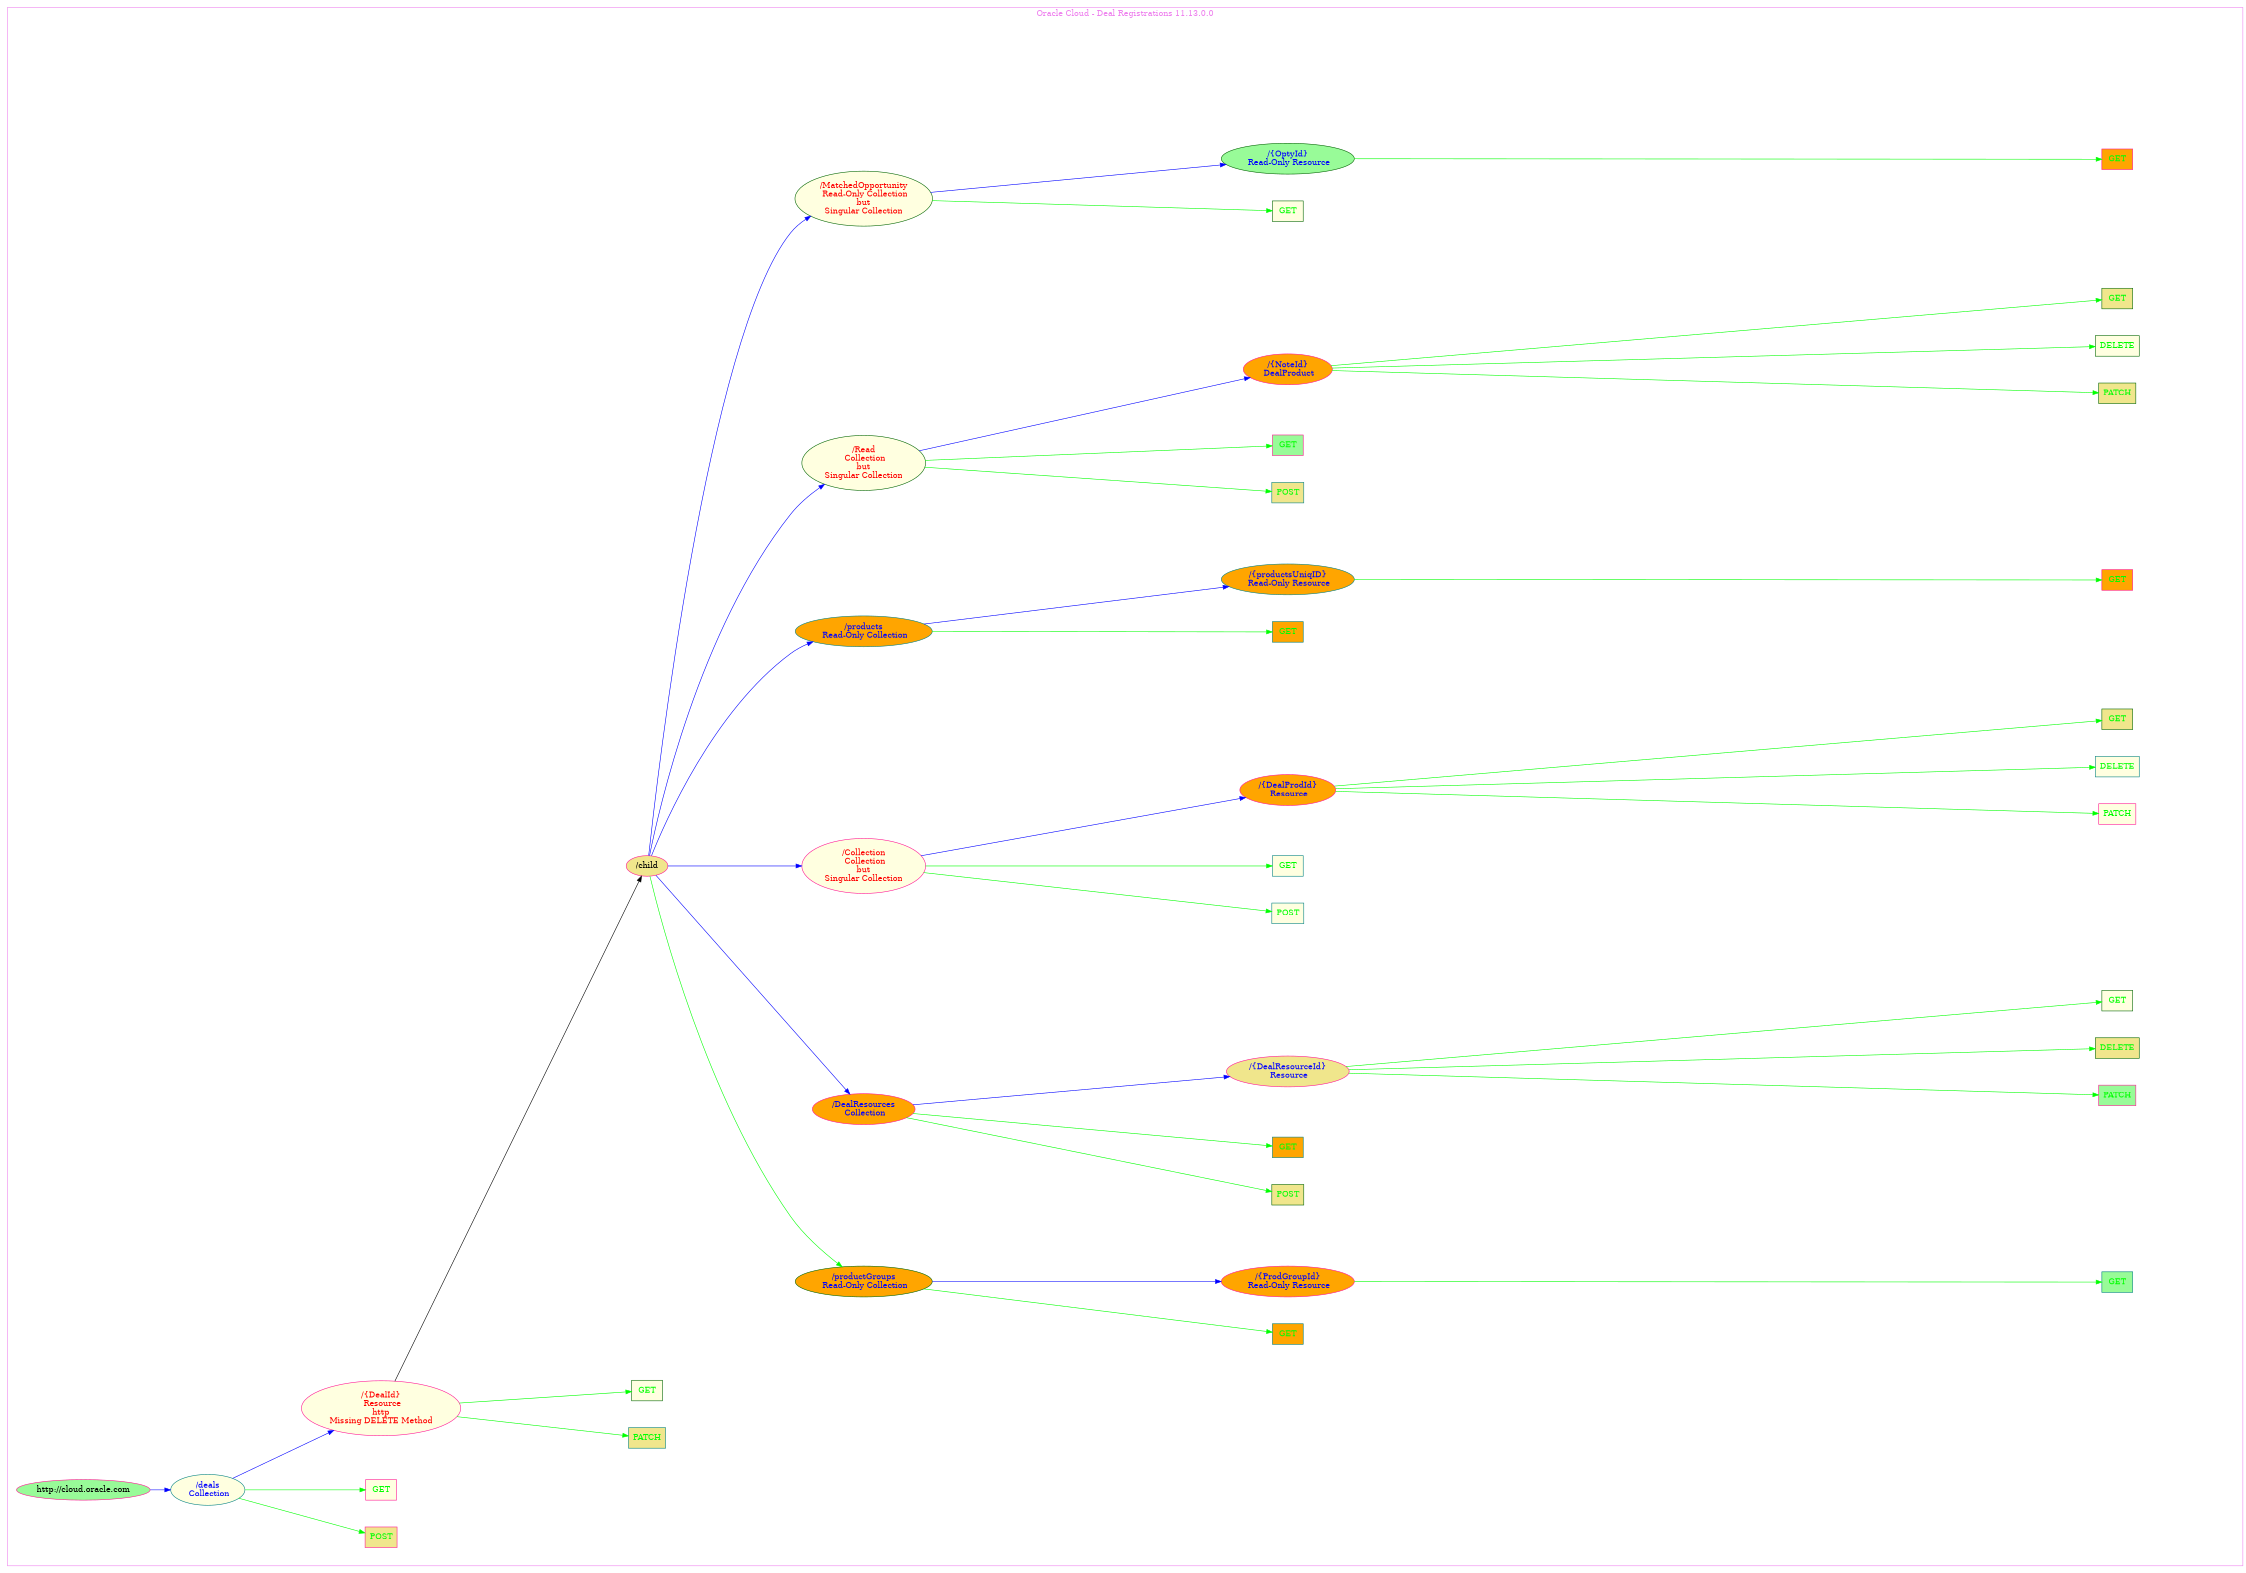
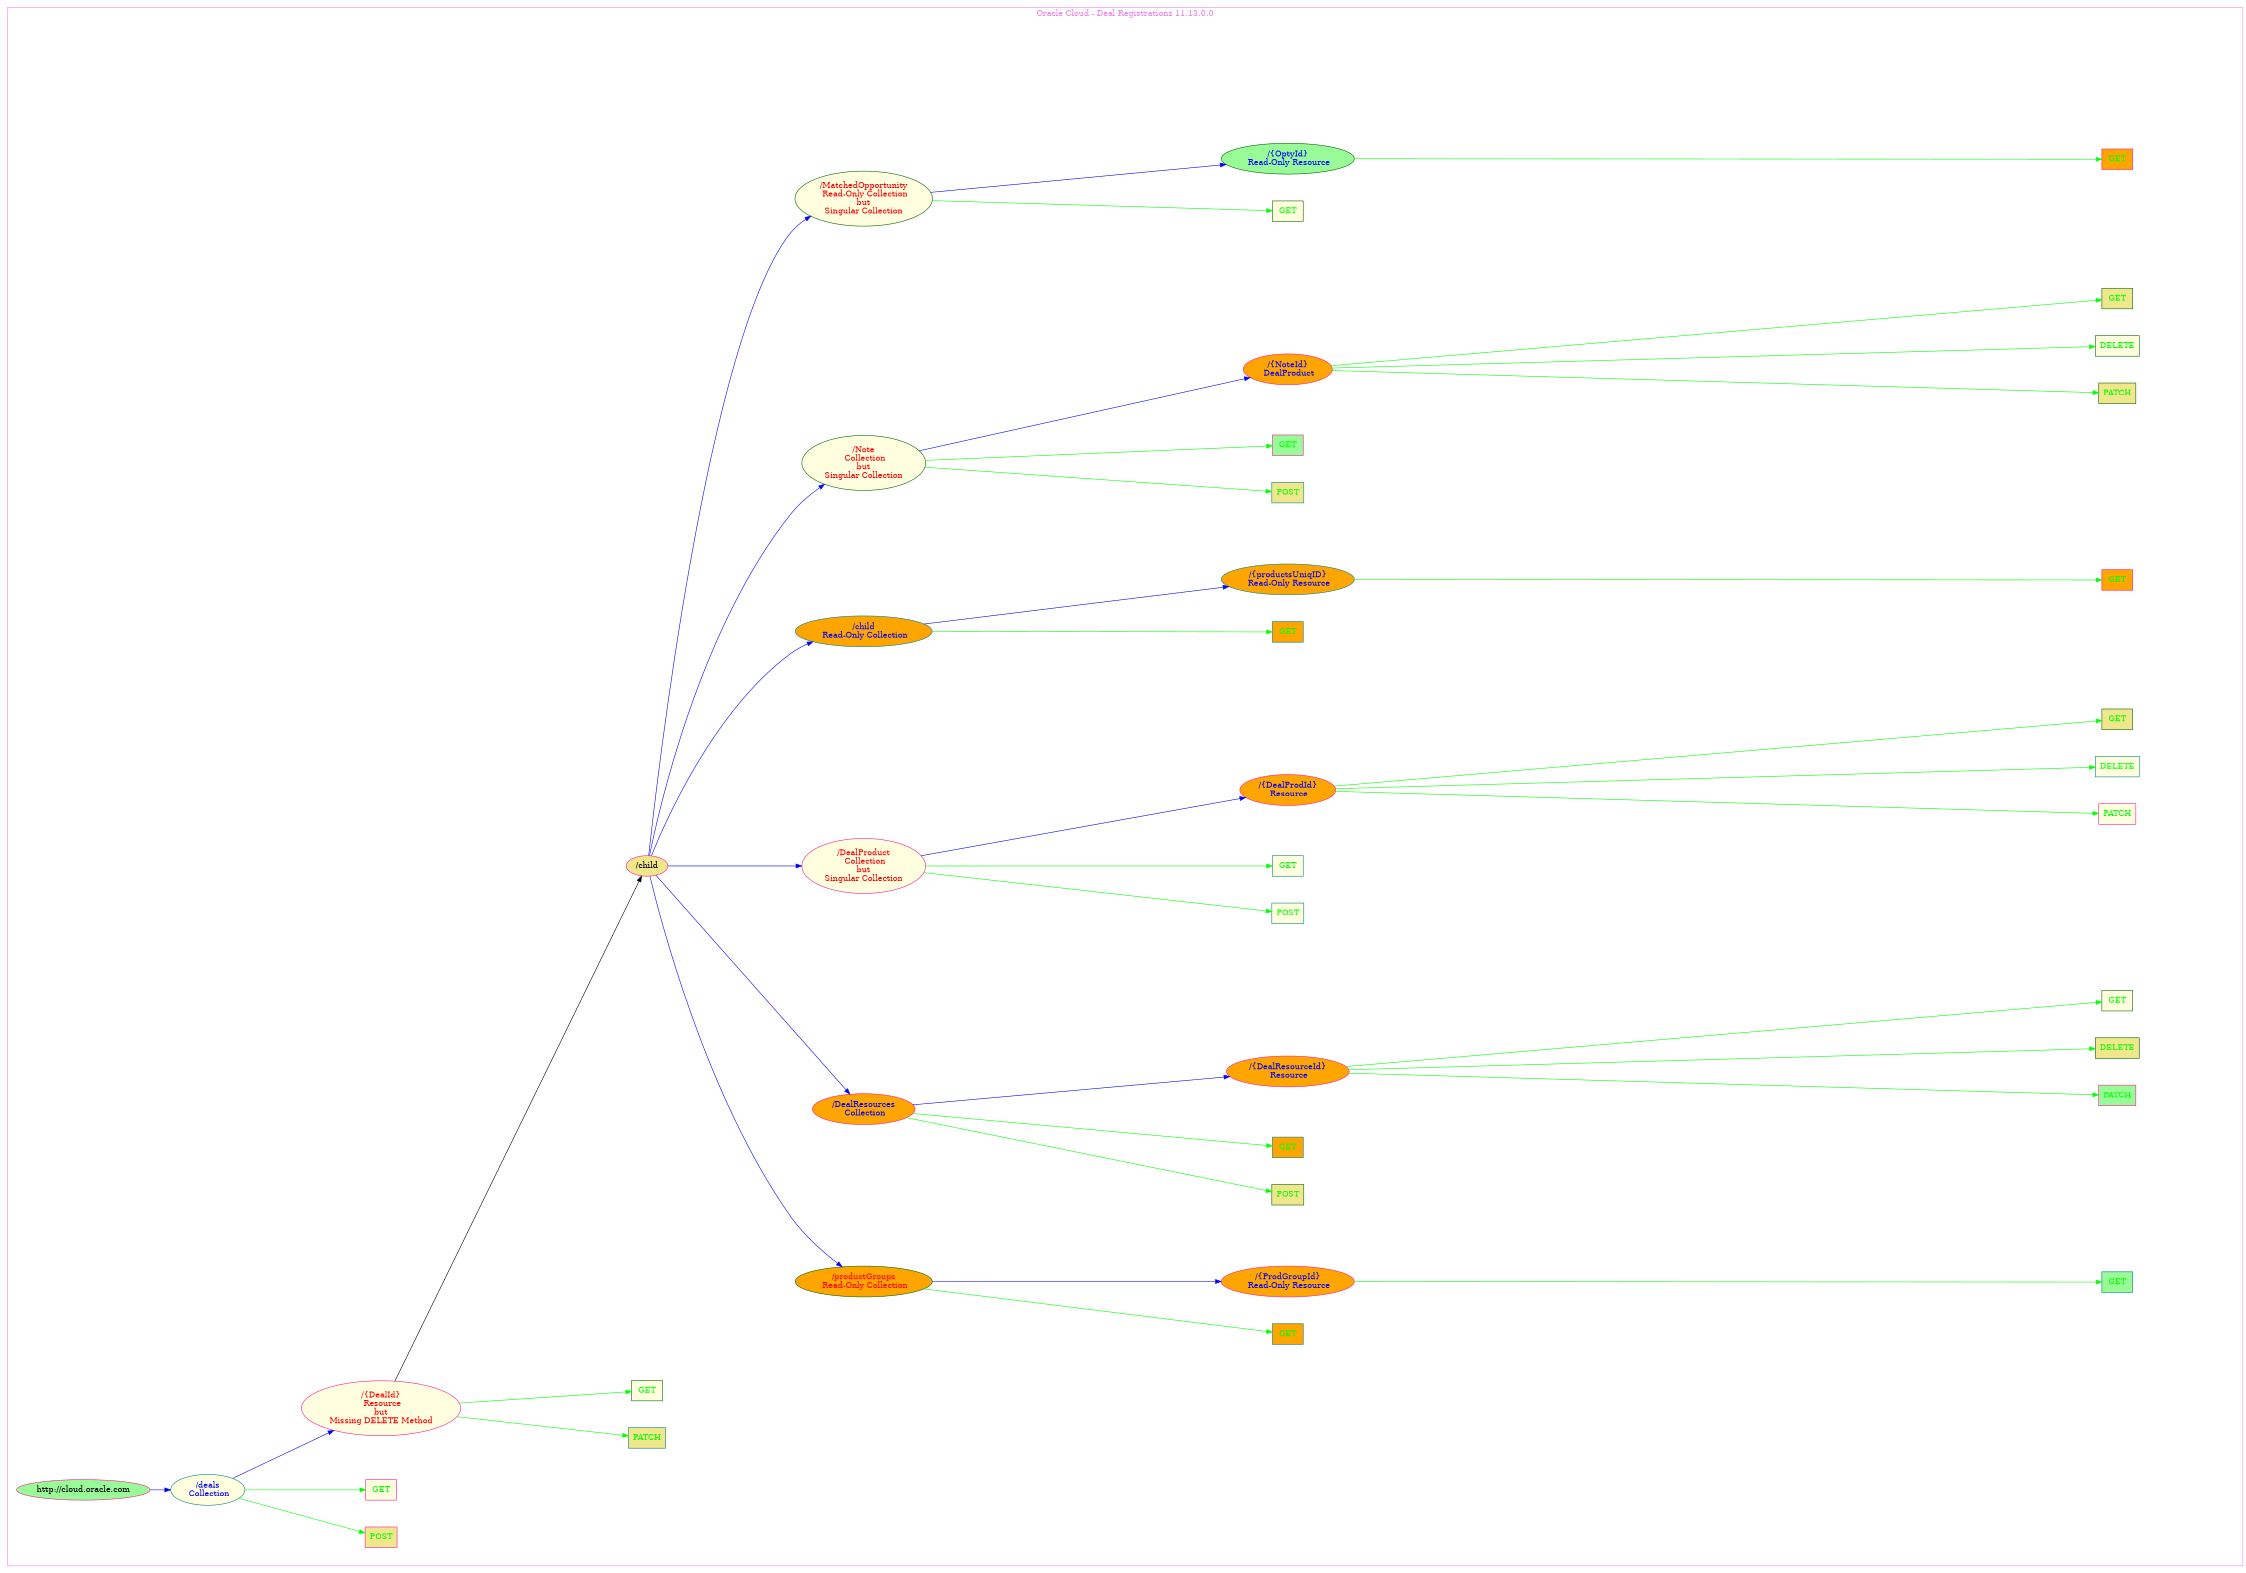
(864, 463) -> (864, 463)
(864, 631) -> (864, 631)
(864, 866) -> (864, 866)
(1288, 1071) -> (1288, 1071)
(719, 1083) -> (719, 1083)
(864, 1282) -> (864, 1282)
(381, 1408) -> (381, 1408)
